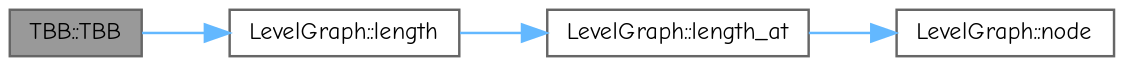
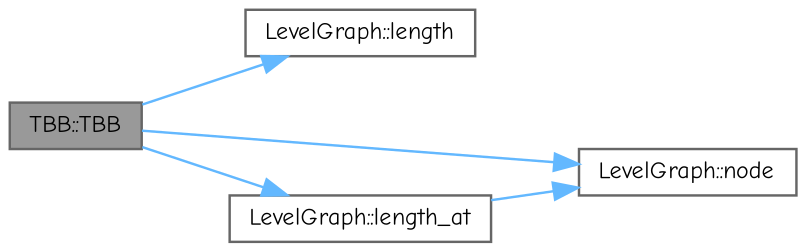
(491, 33) -> (203, 167)
none -> (348, 146)
